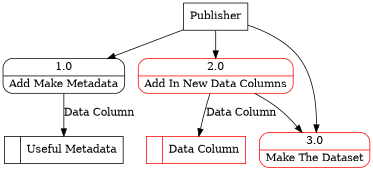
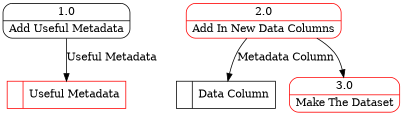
(216, 17) -> none
(64, 84) -> (66, 29)
(99, 113) -> (112, 58)
(241, 113) -> (286, 58)
(64, 150) -> (66, 95)
(196, 150) -> (226, 95)
